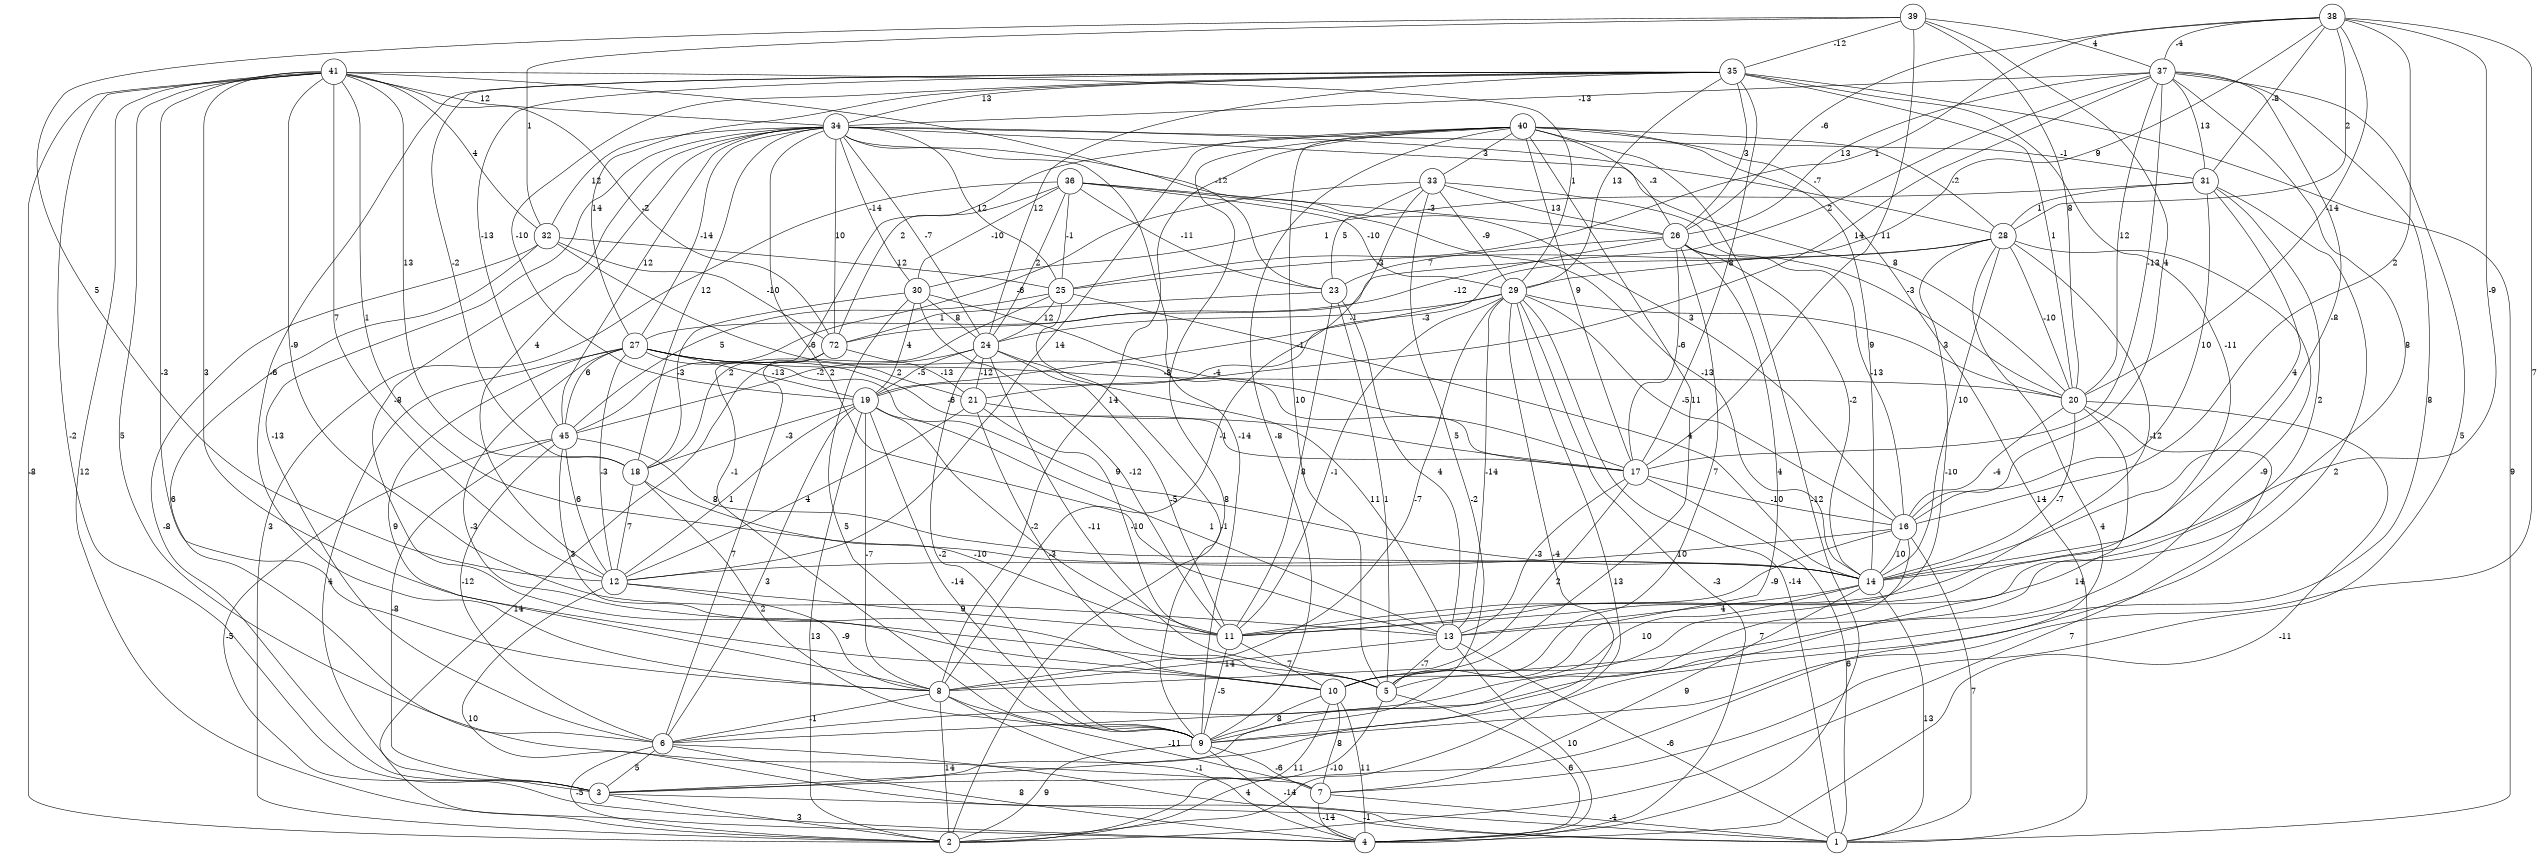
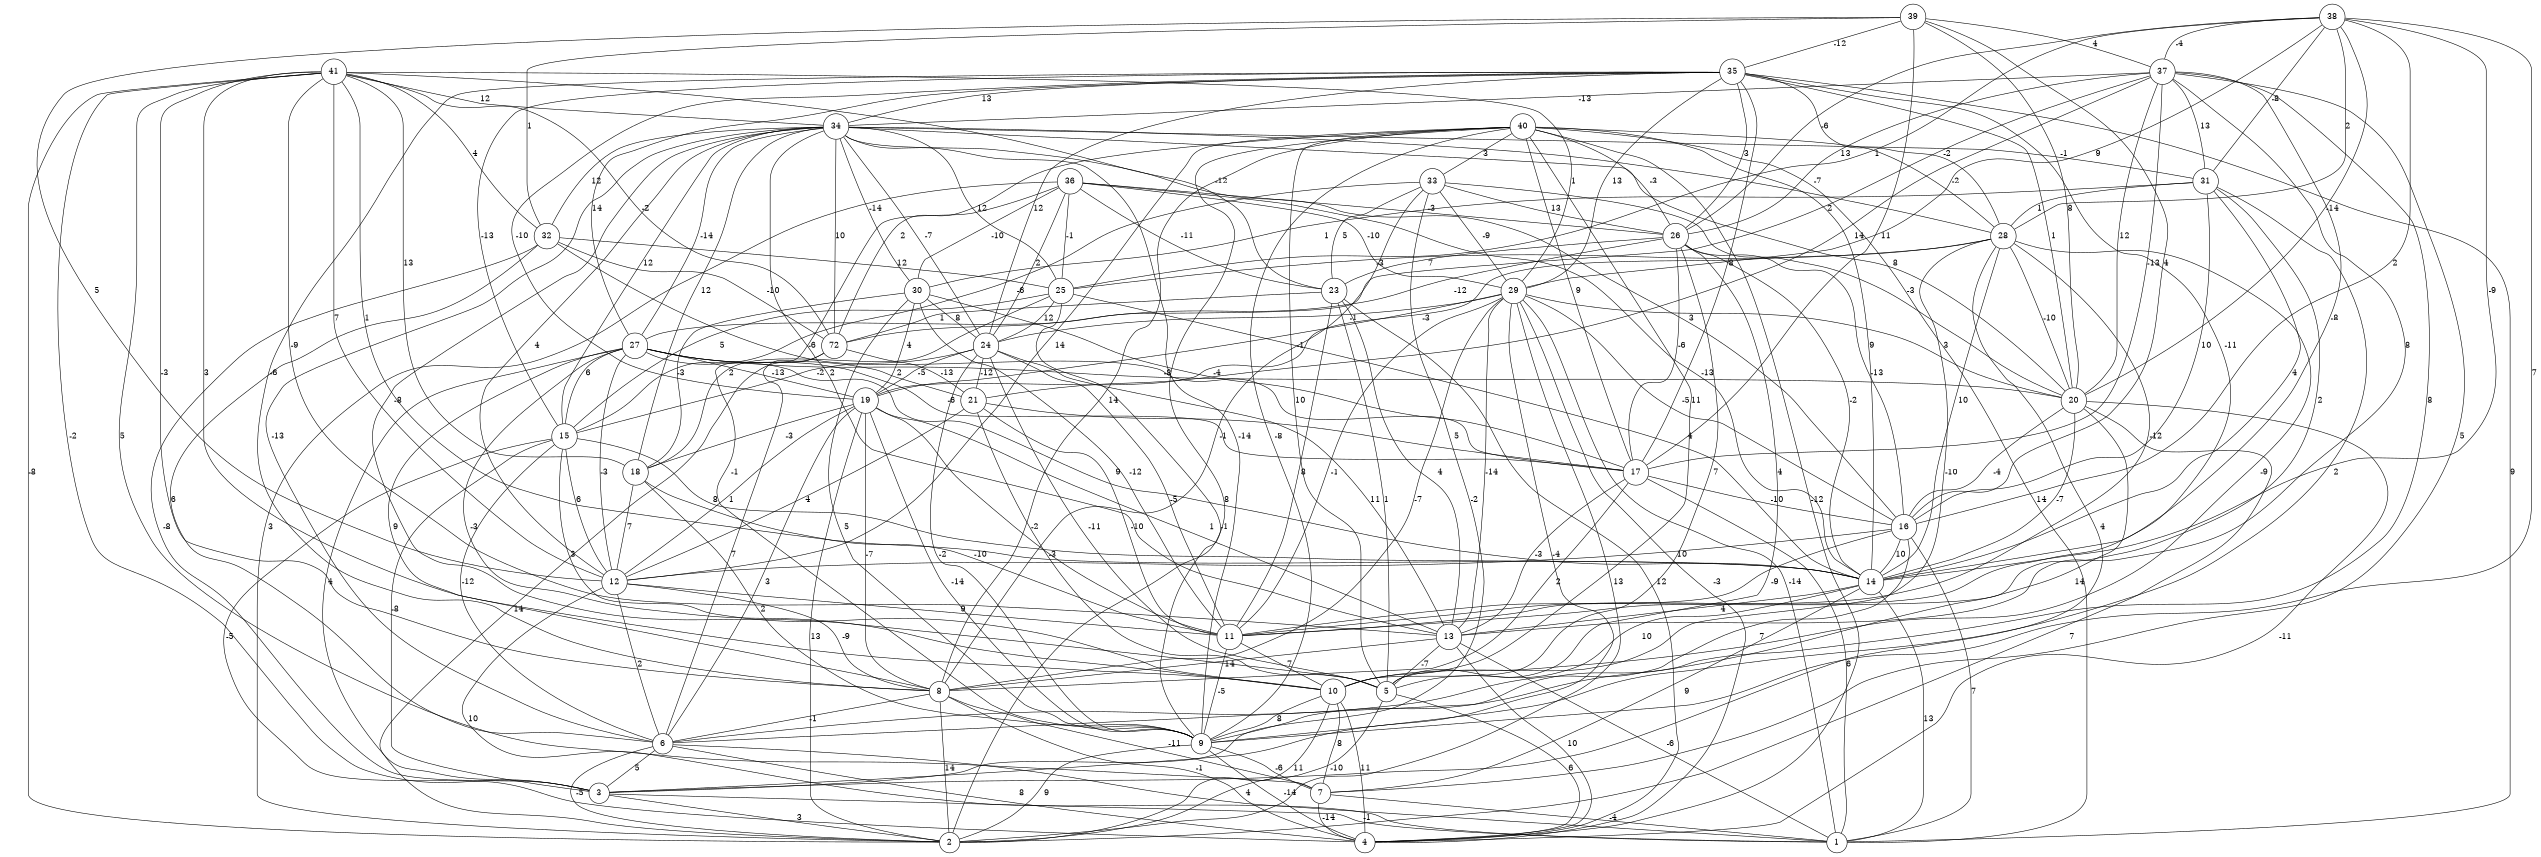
(440, 131) -> (1897, 151)
(565, 437) -> (565, 437)
none -> (637, 665)
(340, 784) -> (1658, 599)
